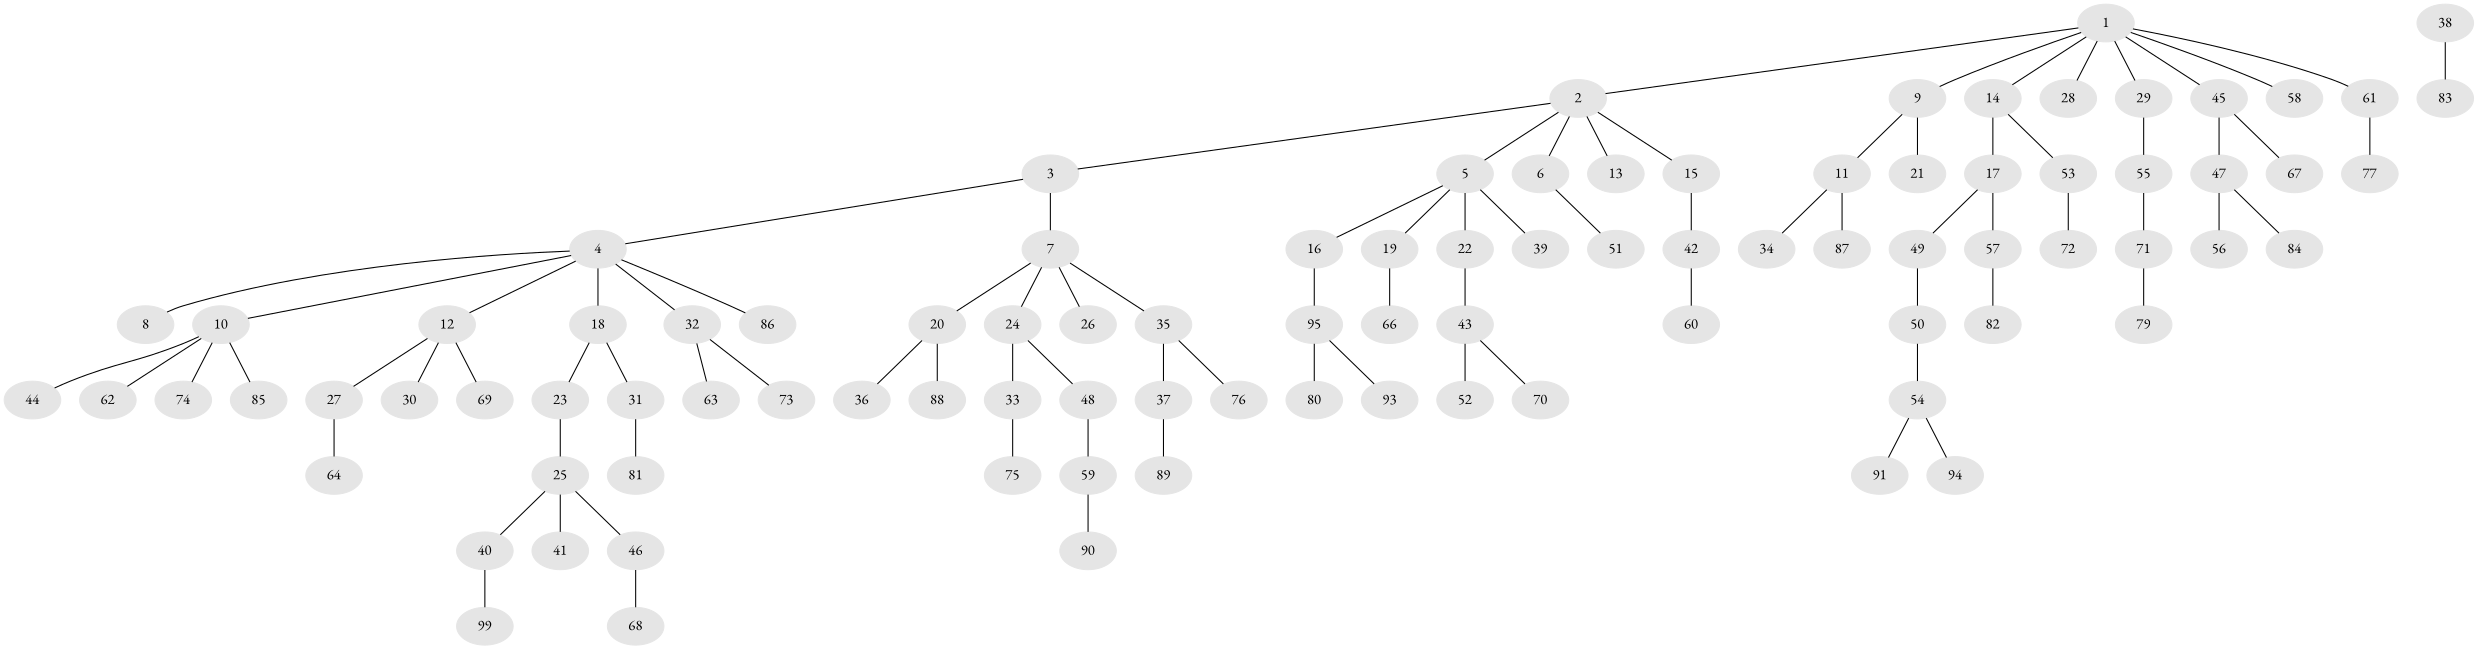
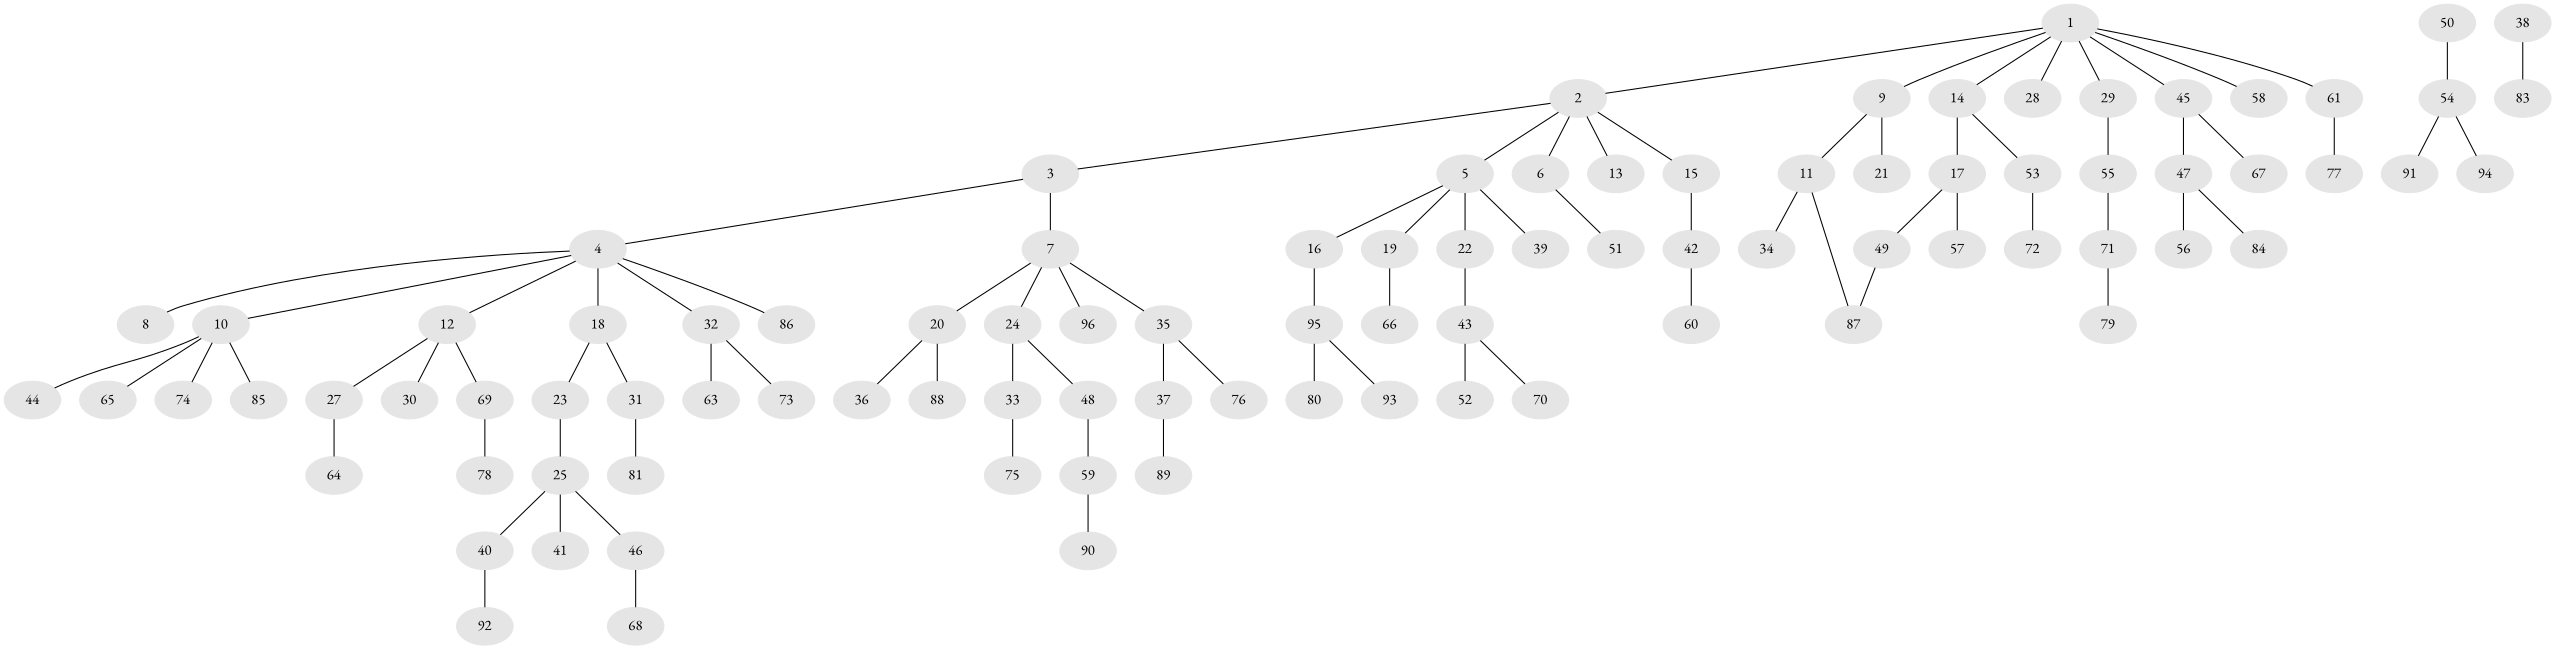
(1917, 287) -> (1868, 287)
(1088, 325) -> (1088, 325)
(1993, 325) -> none
(108, 400) -> (108, 400)
none -> (485, 475)
(485, 626) -> (485, 626)
